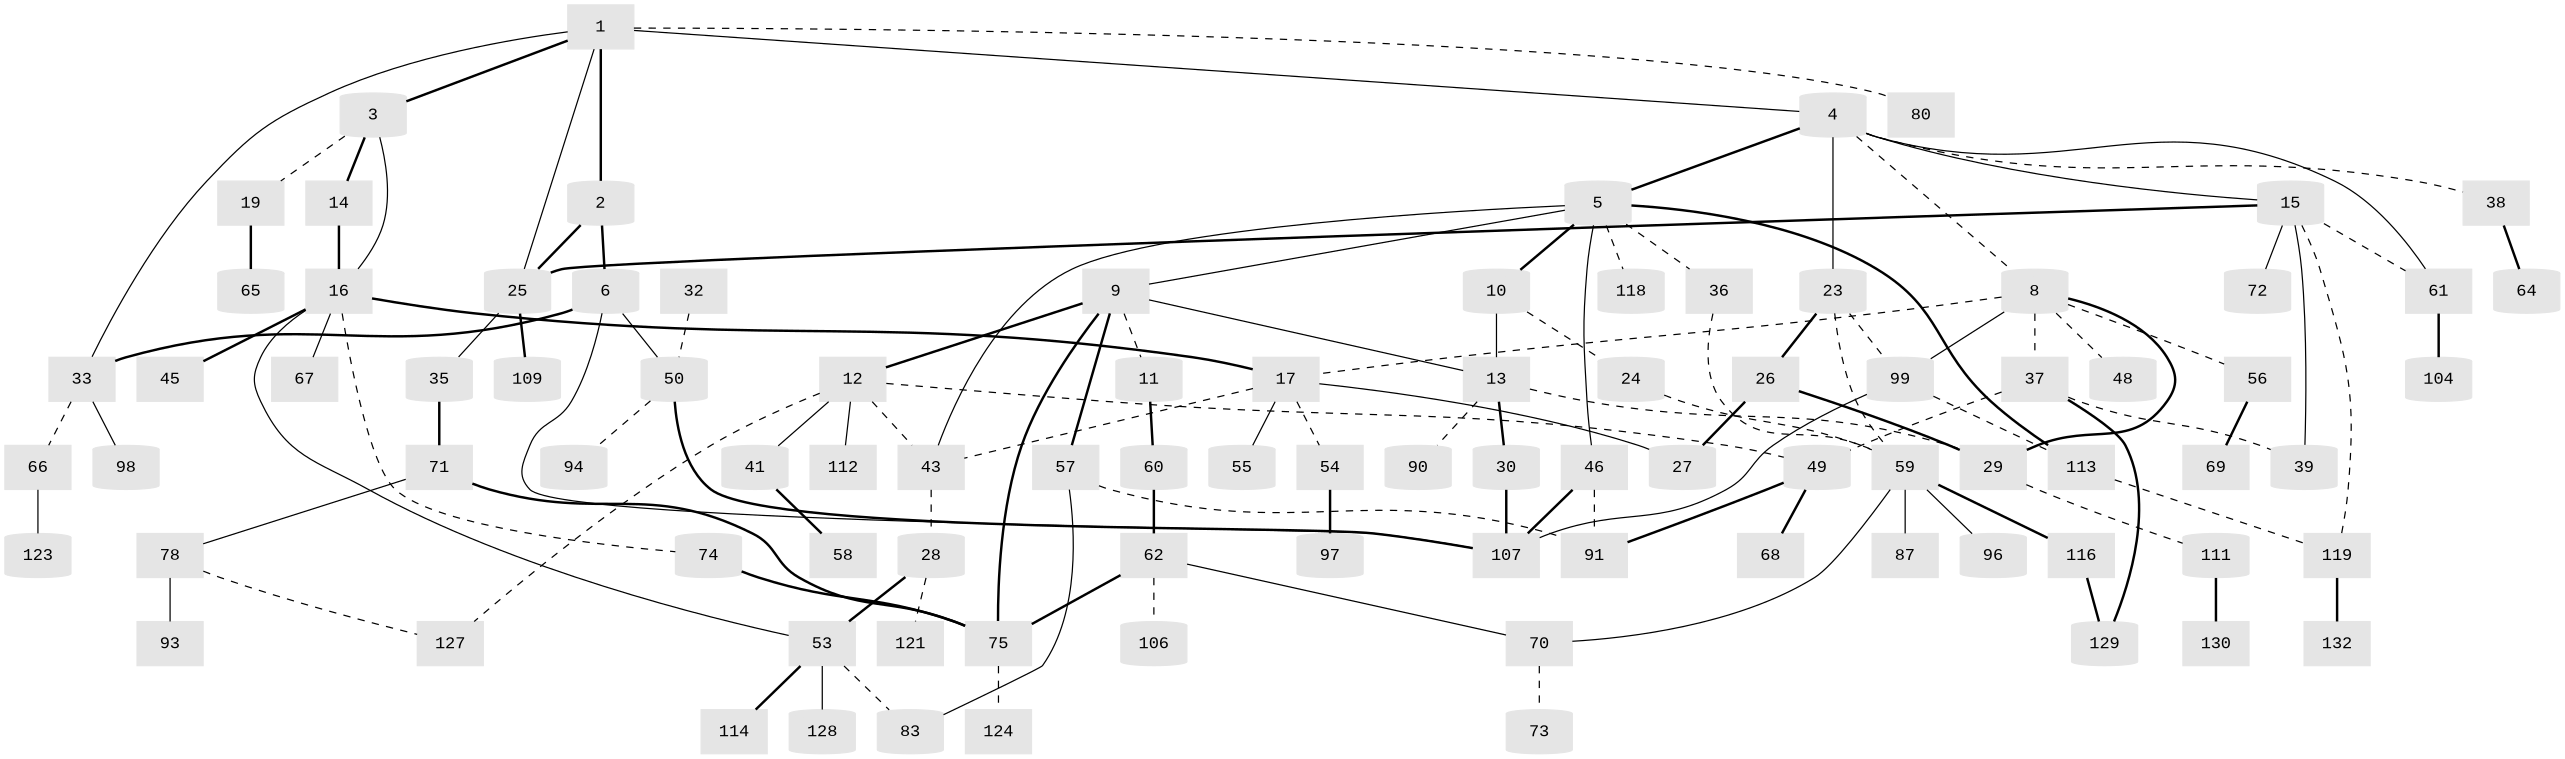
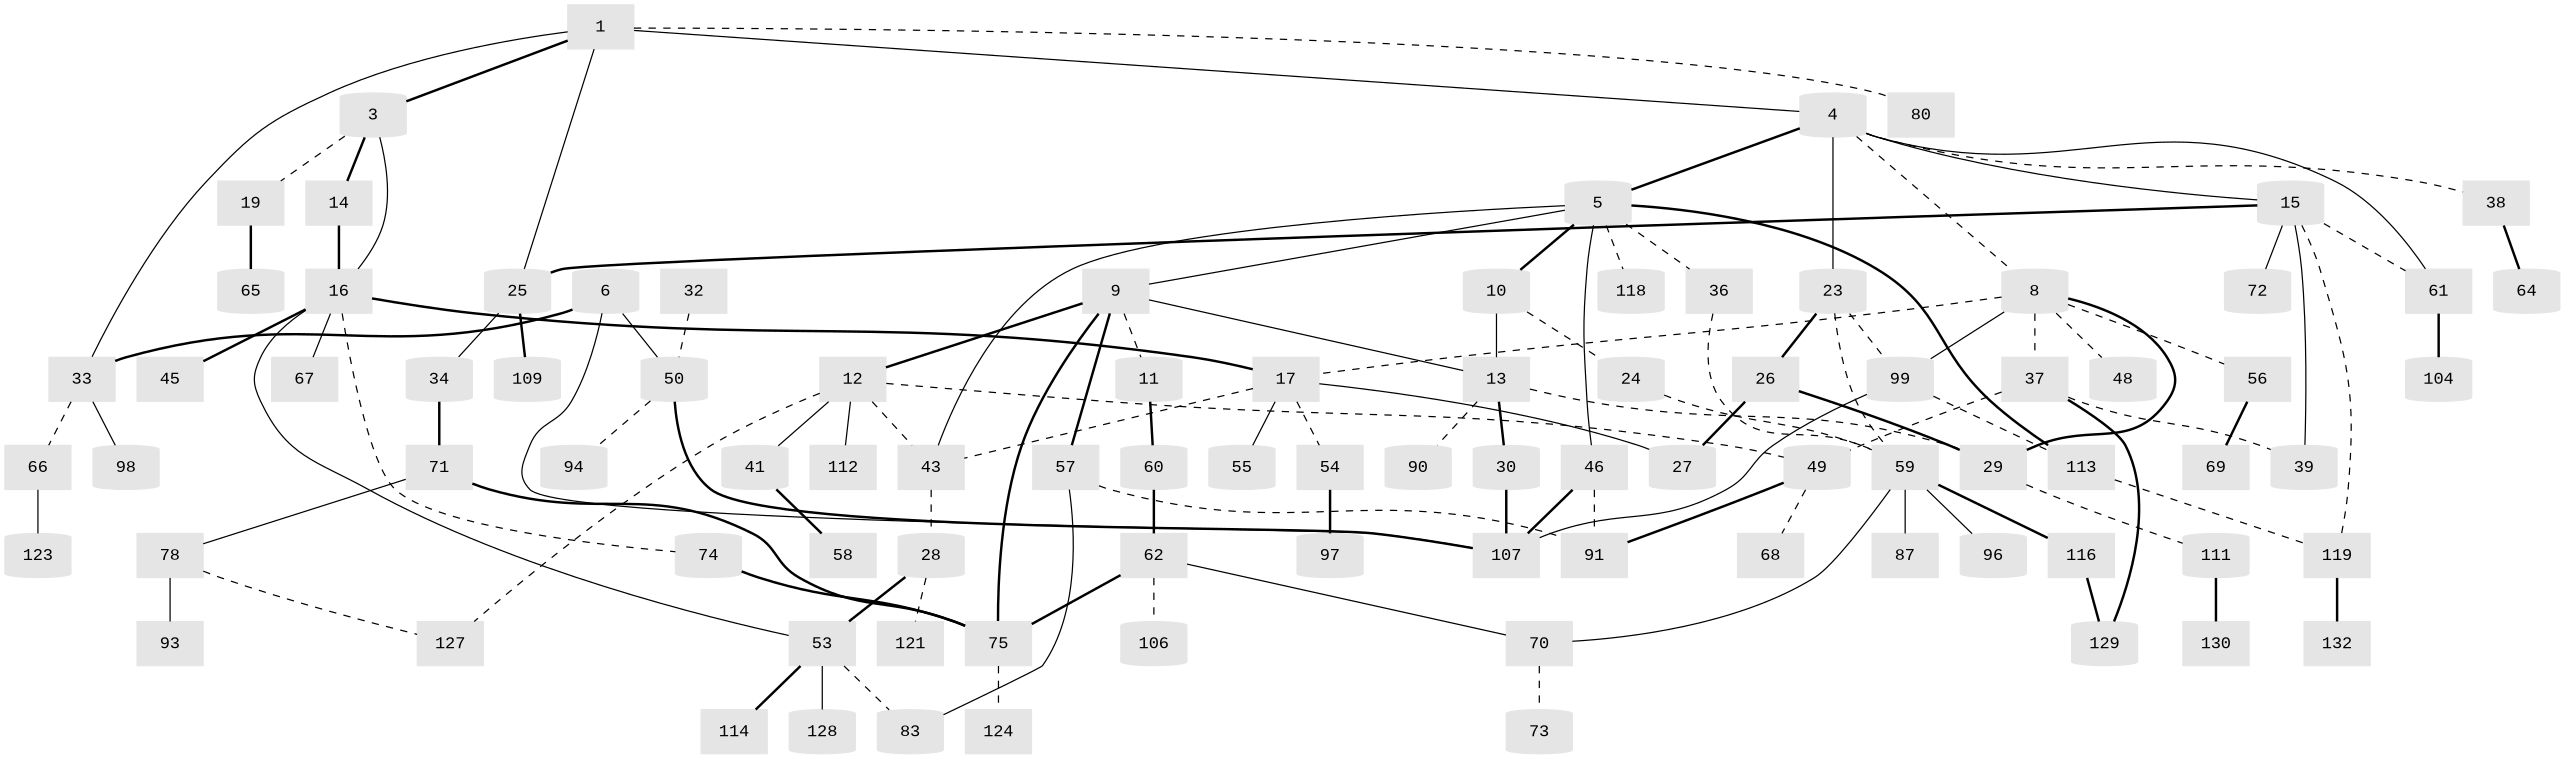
(601, 203) -> none
(439, 379) -> (439, 379)
(1794, 512) -> (1794, 512)
